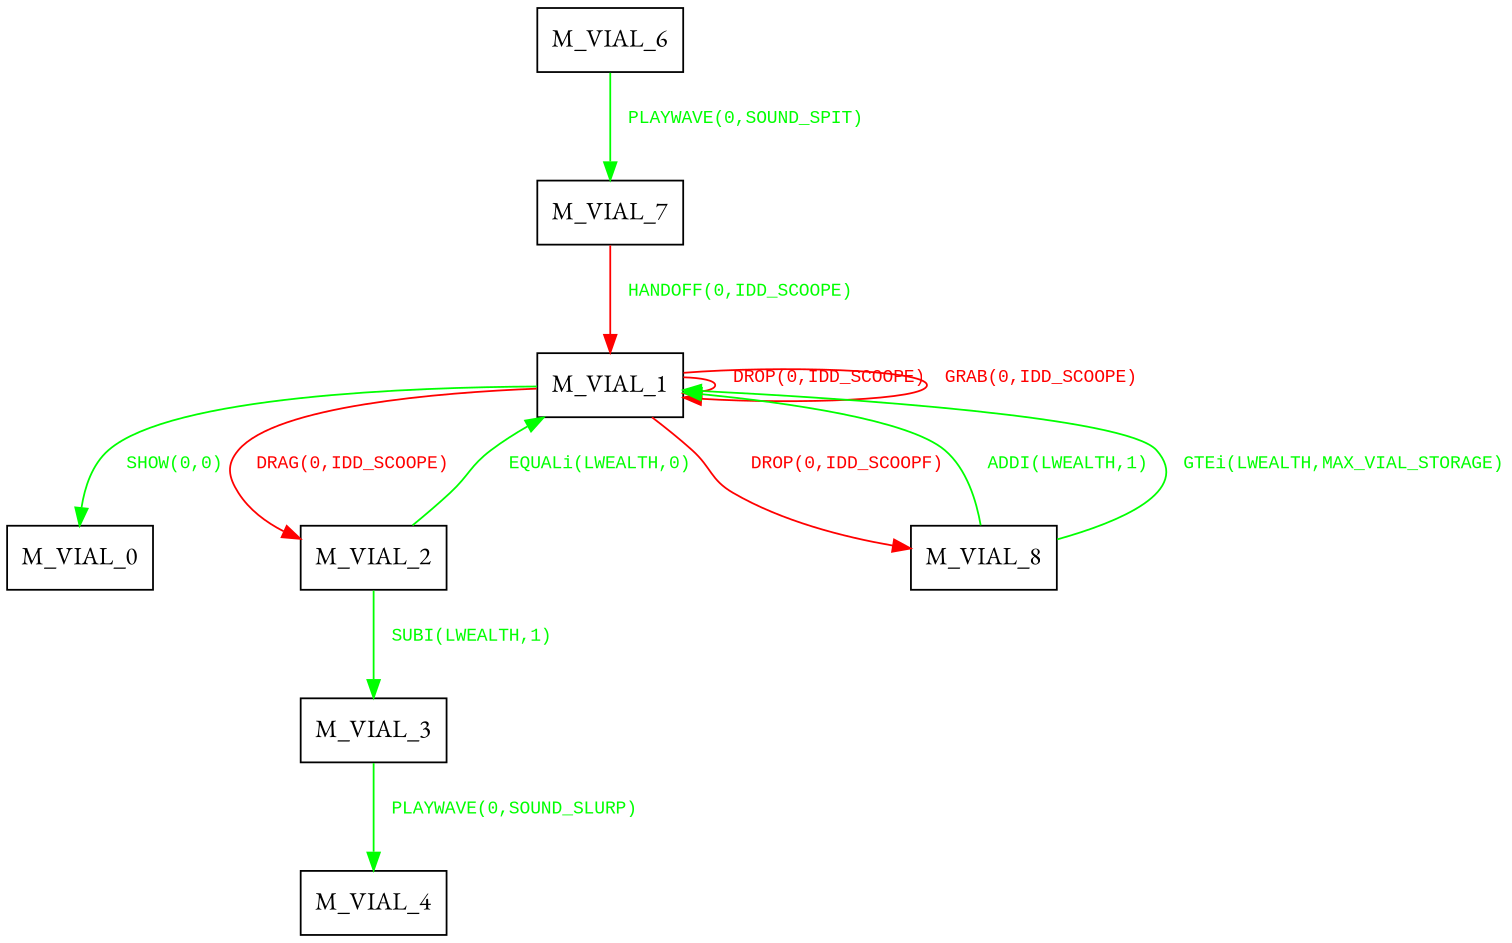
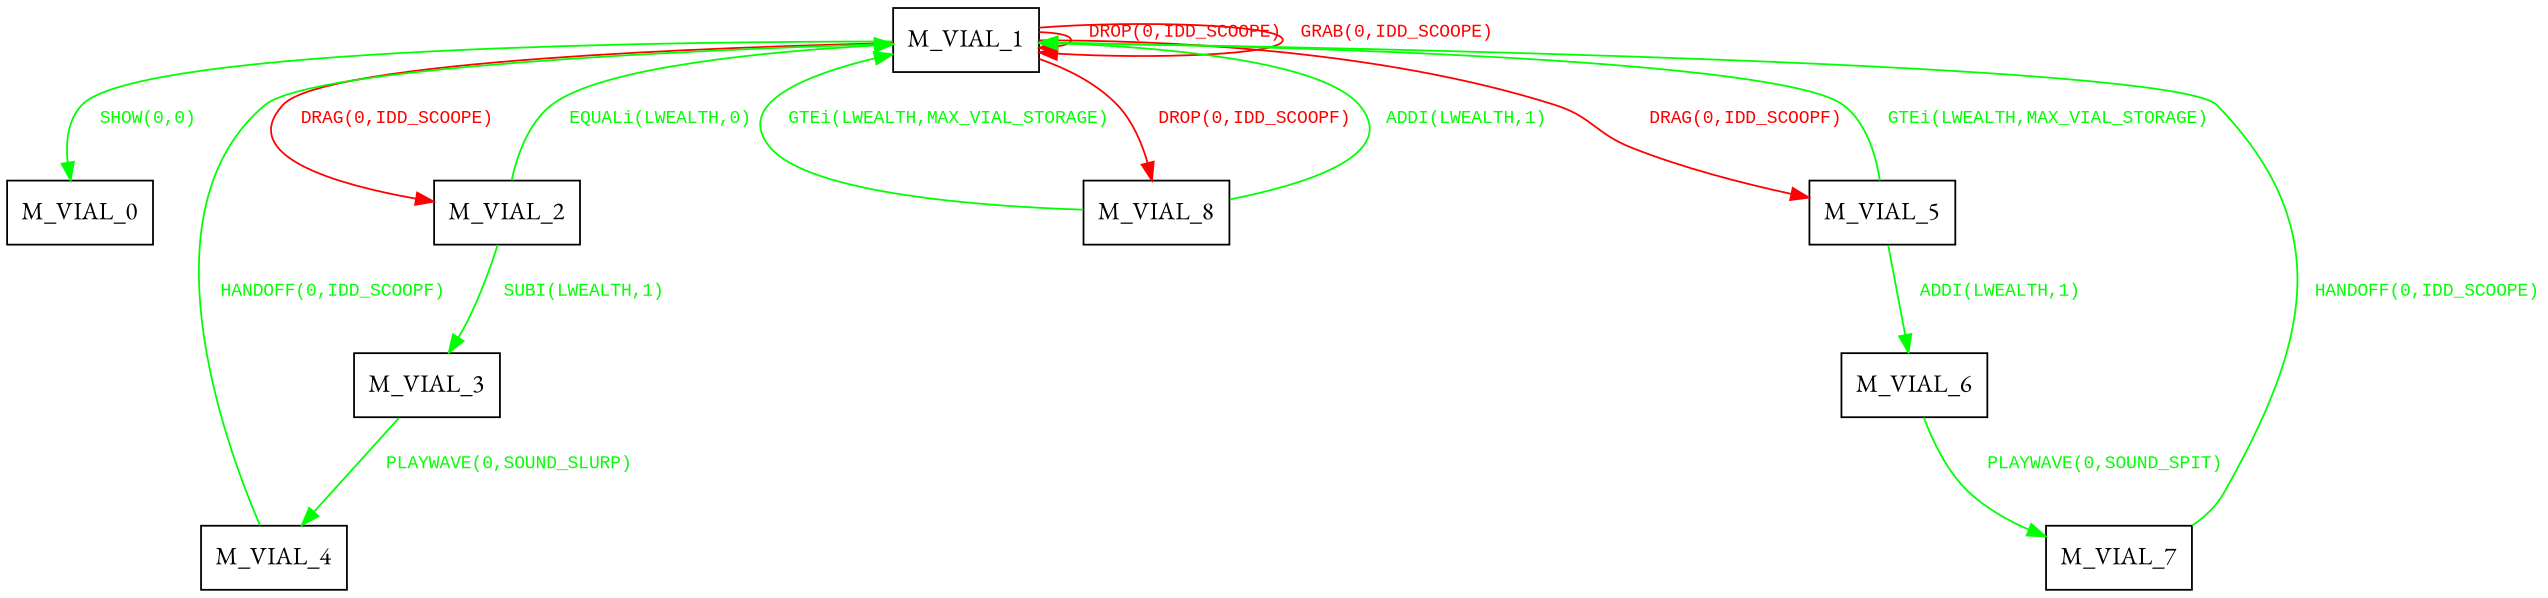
none -> (269, 103)
none -> (1882, 213)
(610, 290) -> (1874, 67)
